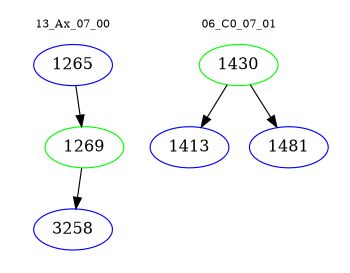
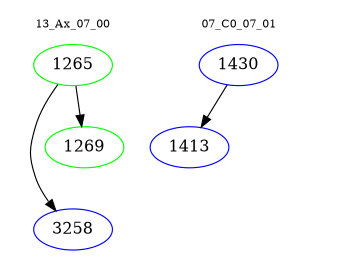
(239, 25) -> (239, 25)
(73, 65) -> (73, 65)
(239, 65) -> (239, 65)
(289, 147) -> none
(80, 183) -> (32, 142)
